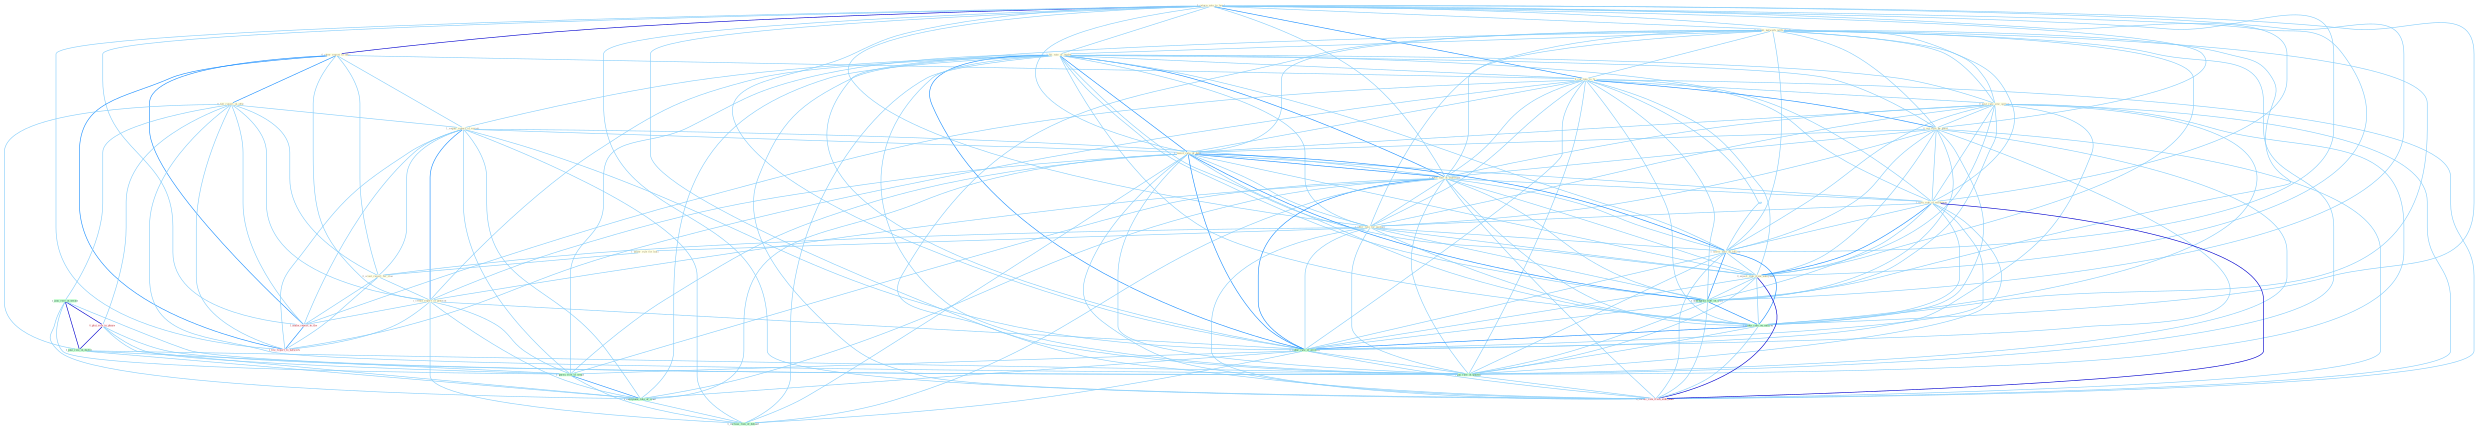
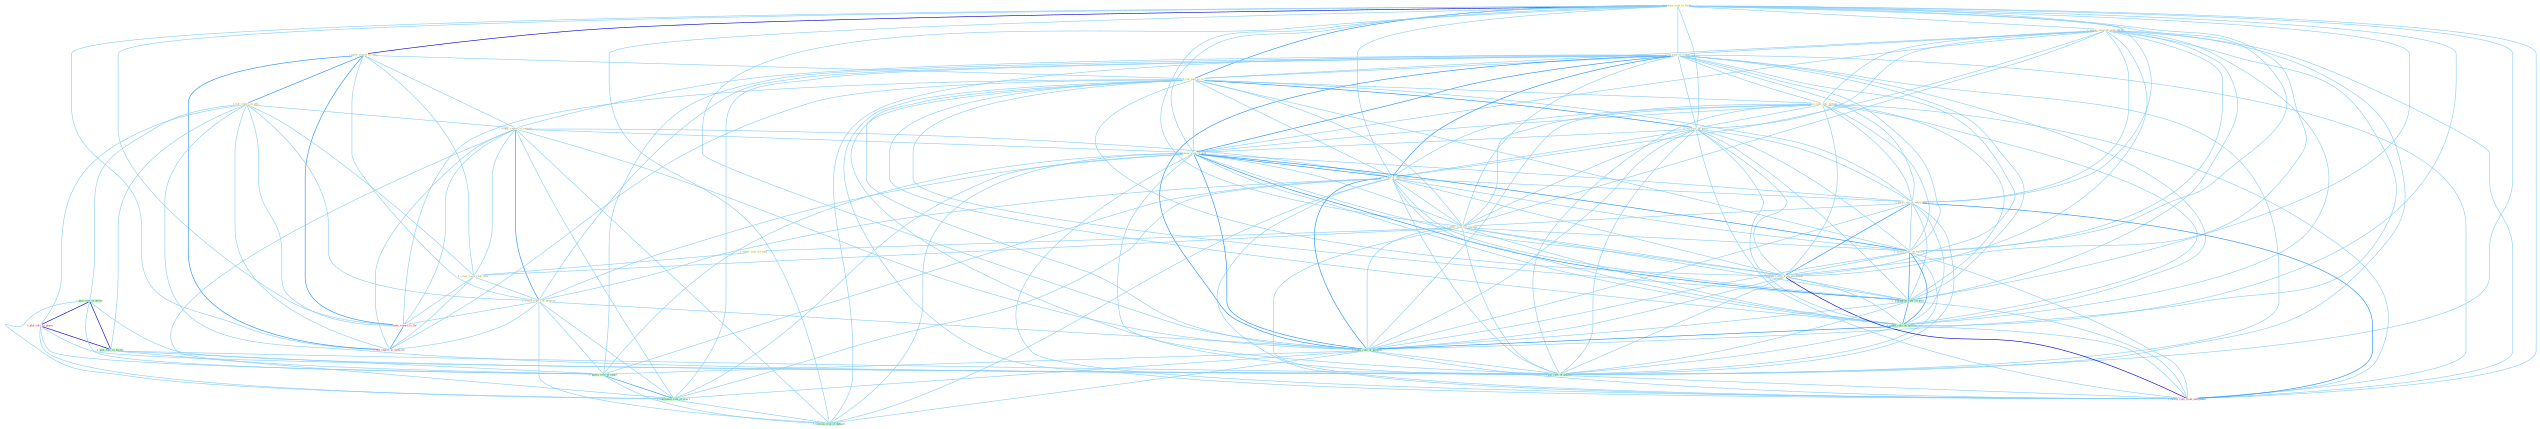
(1624, 17) -> (910, 27)
(2167, 372) -> (2267, 251)
